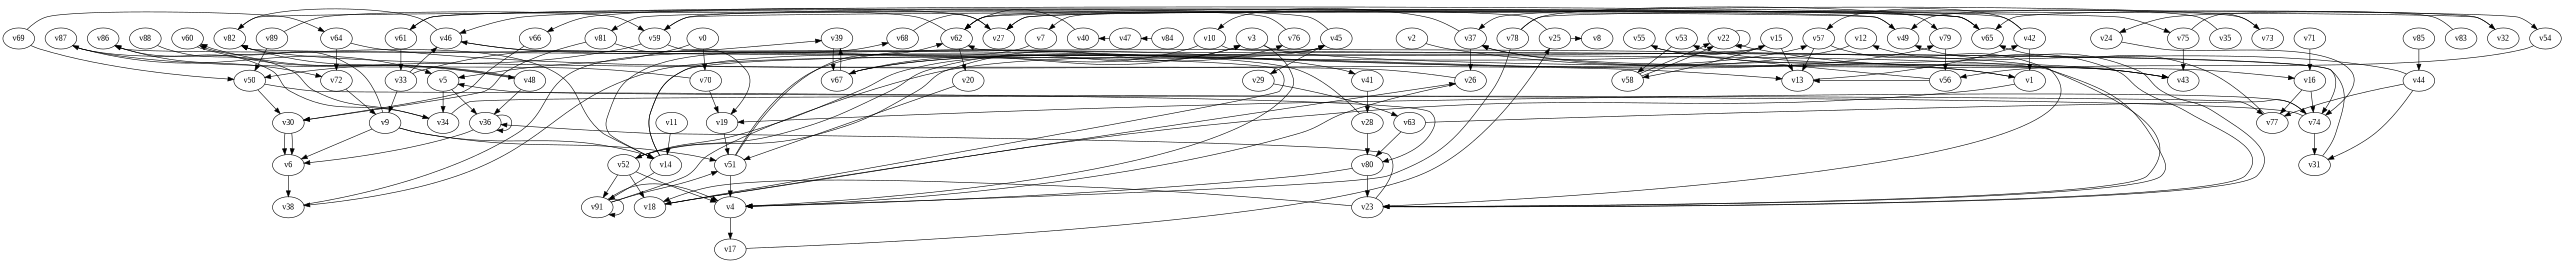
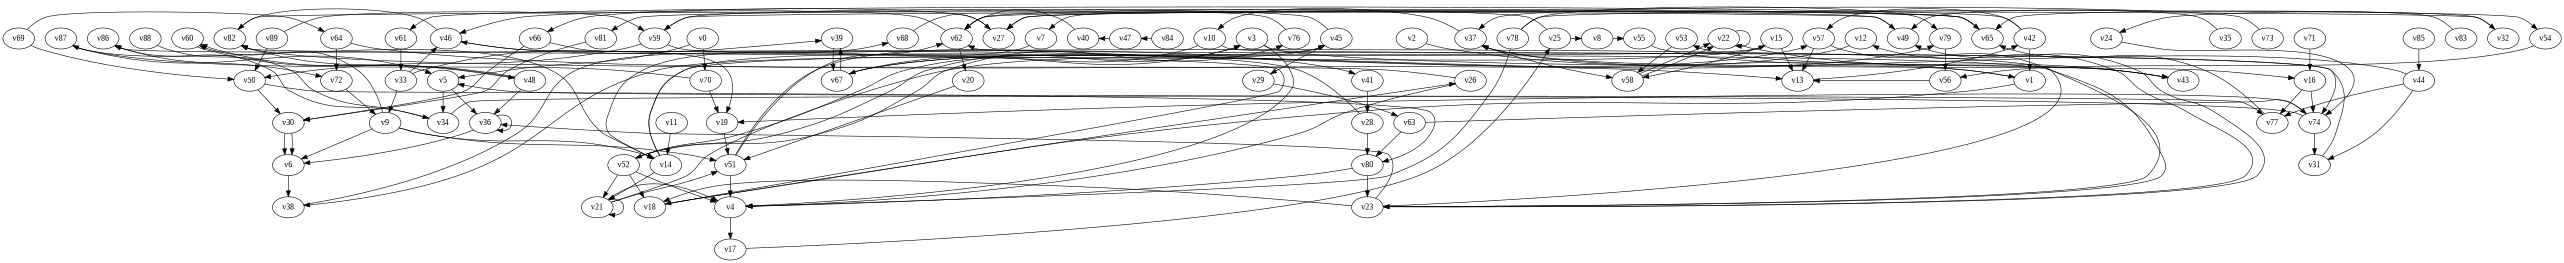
(2183, 38) -> none
(705, 49) -> (708, 60)
(1471, 57) -> (1544, 64)
(1841, 70) -> (1615, 38)
(597, 207) -> (597, 207)
